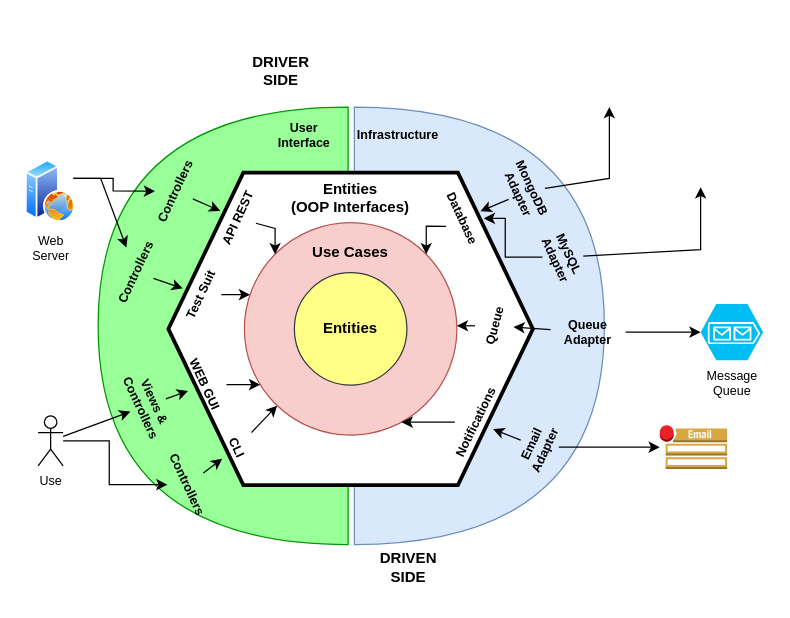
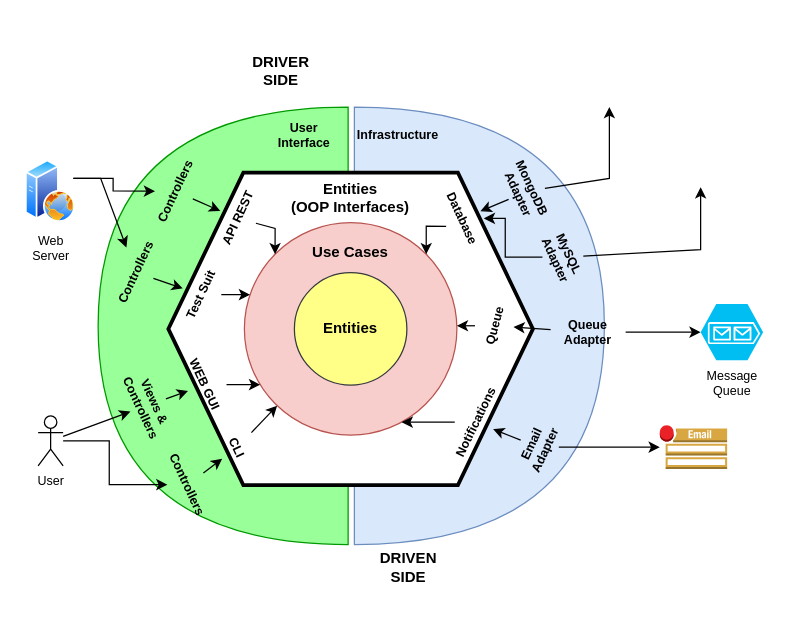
(51, 482) -> (51, 482)
